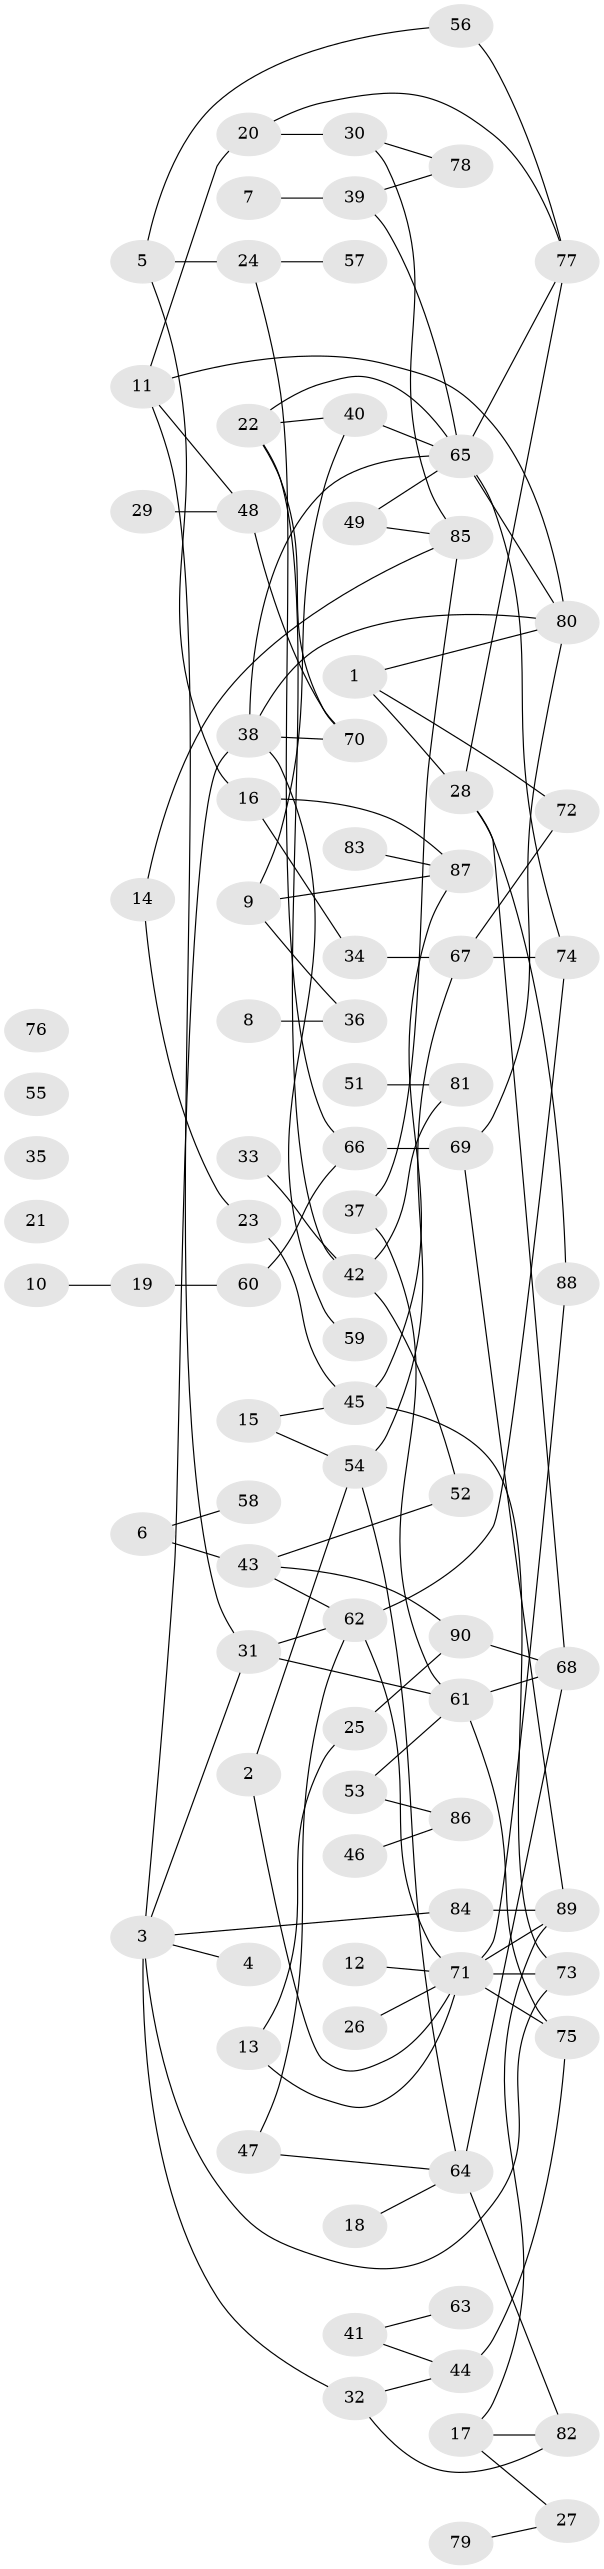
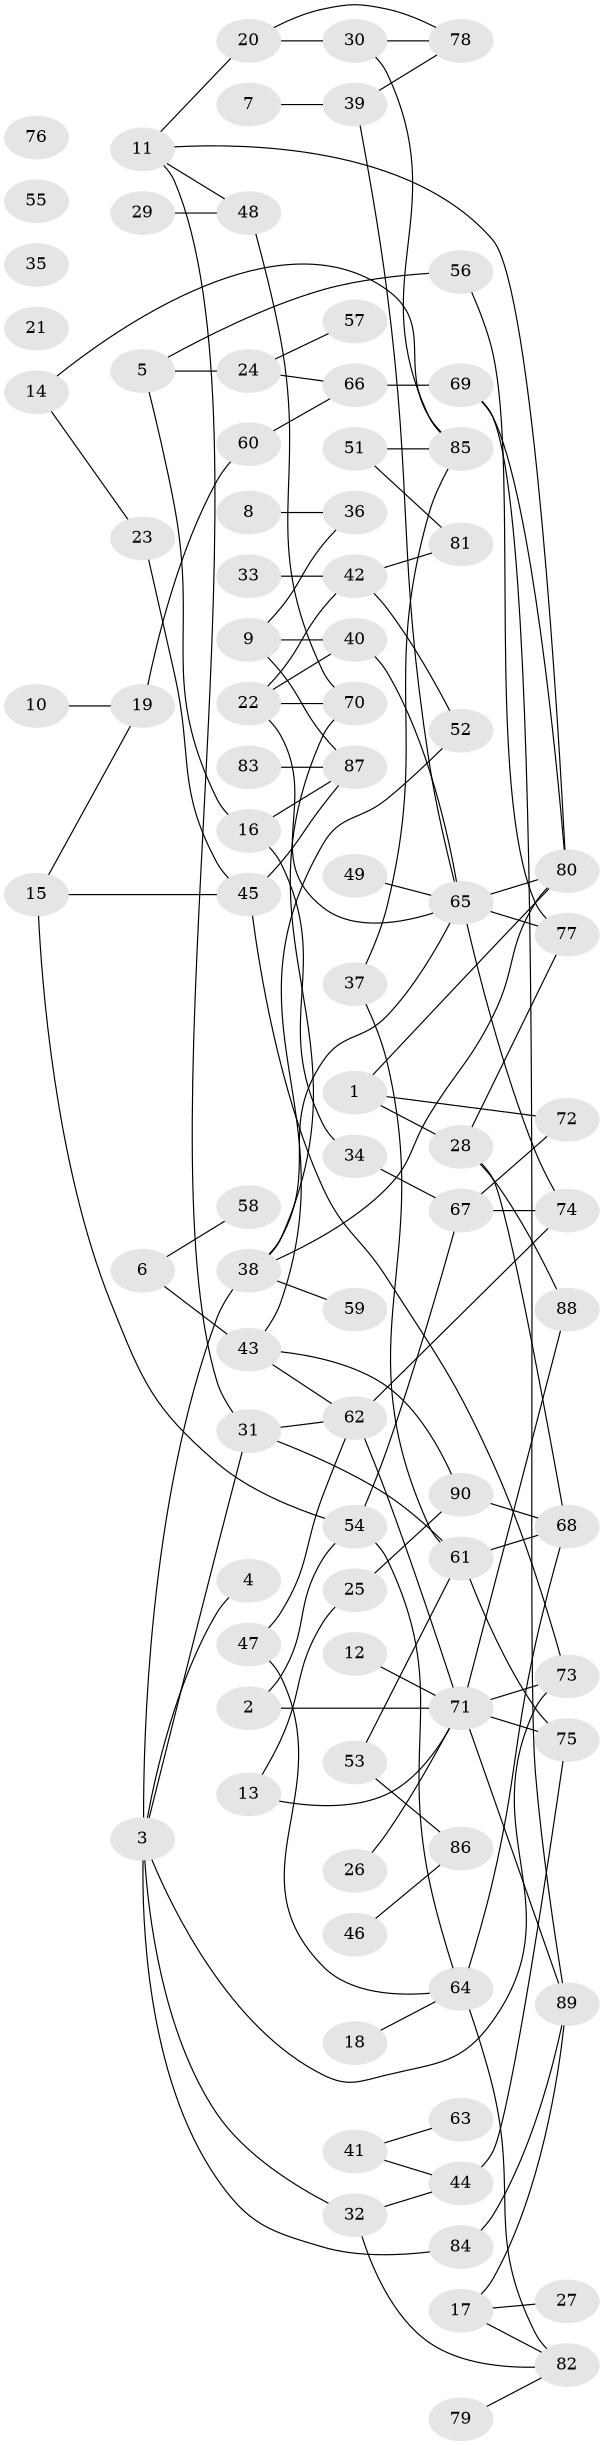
(448, 106) -> (355, 5)
(408, 531) -> (409, 449)
none -> (90, 800)
(514, 2532) -> (514, 2392)
